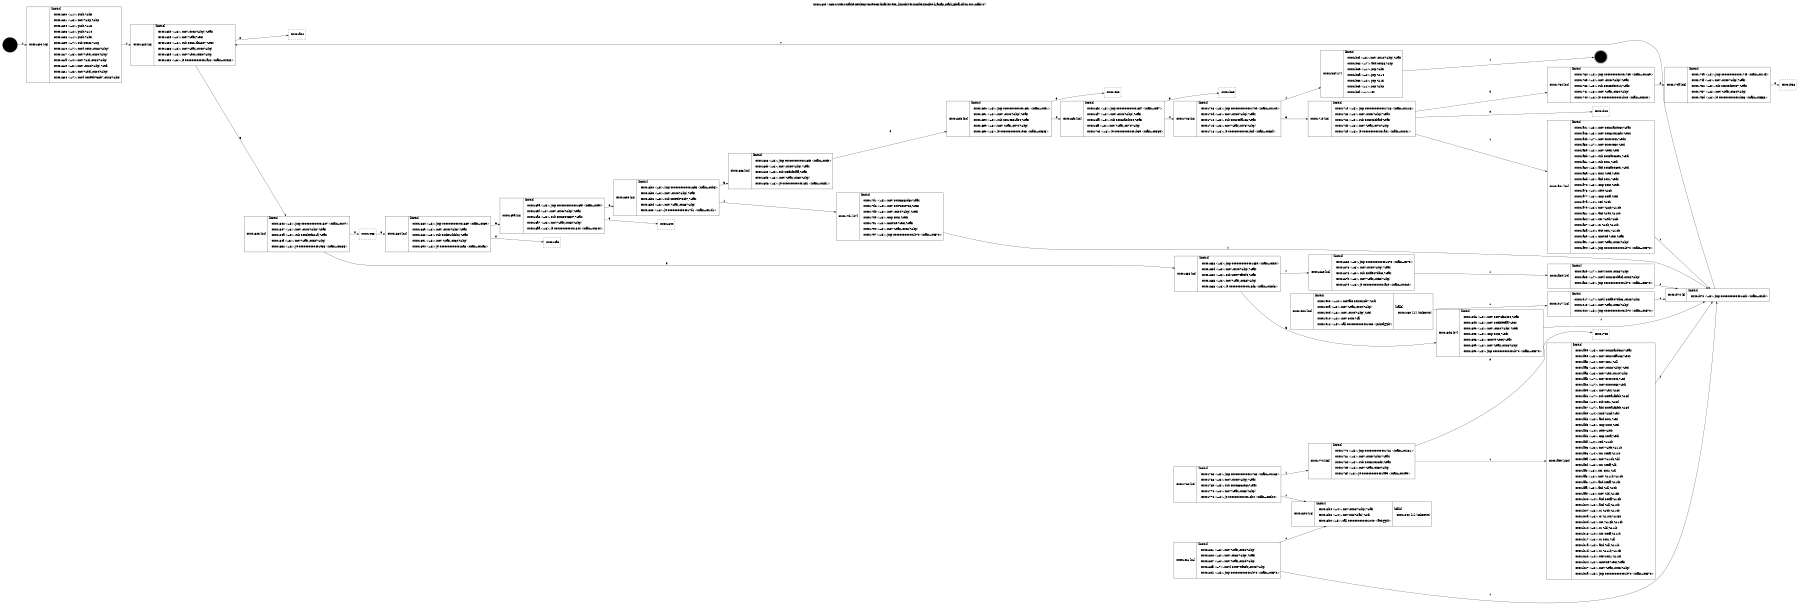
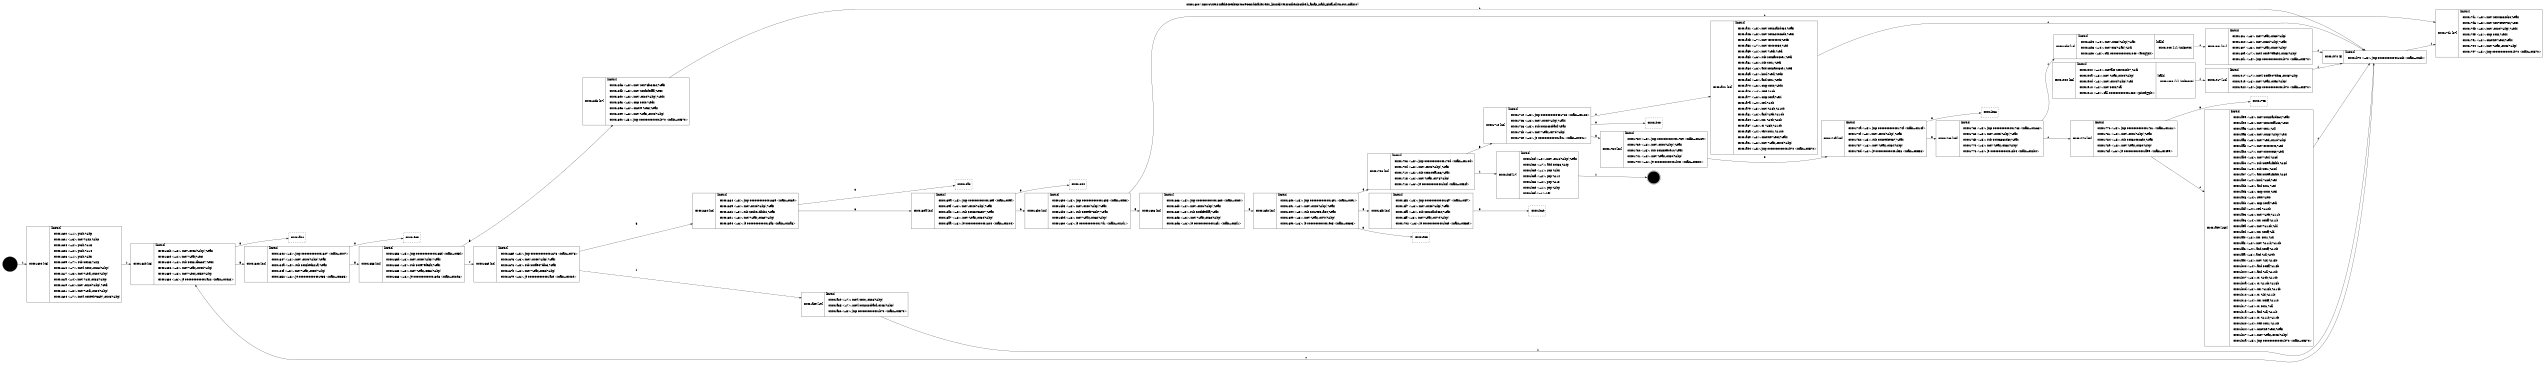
(1168, 119) -> (1362, 192)
none -> (1930, 139)
(380, 234) -> (635, 238)
(1327, 250) -> (2420, 48)
(1302, 535) -> (2199, 47)
